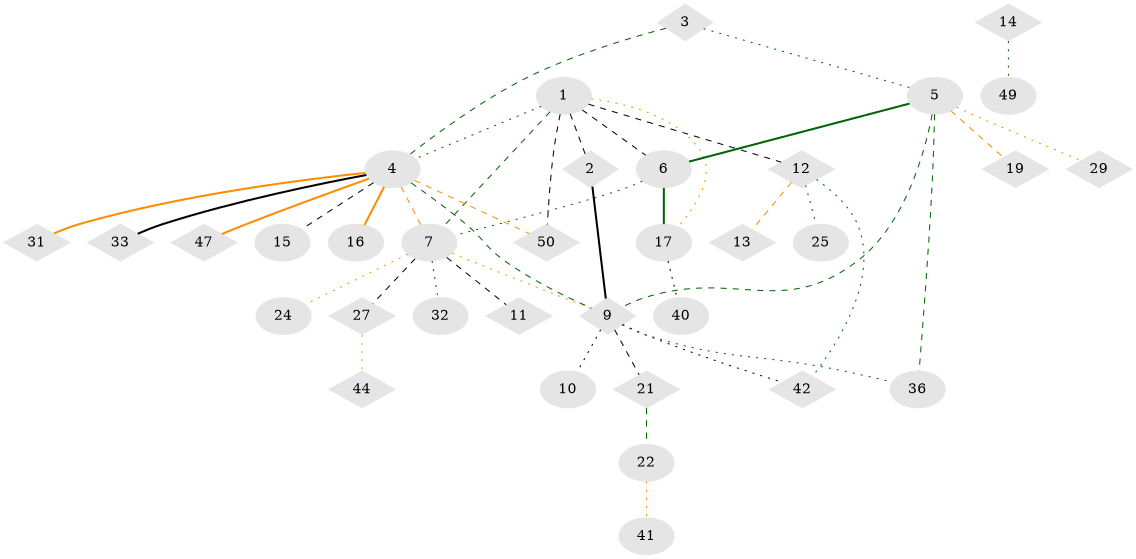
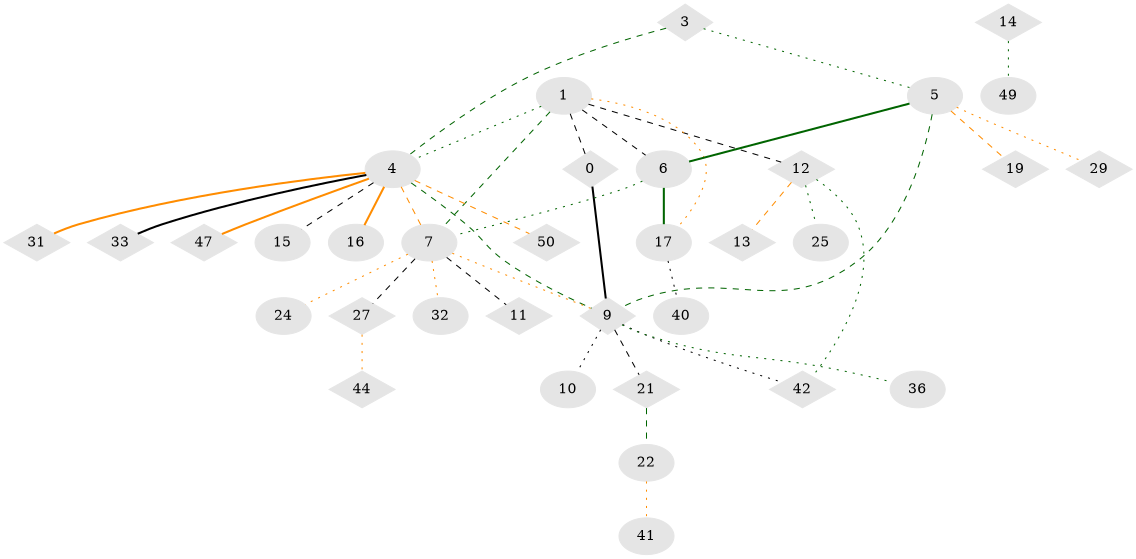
(552, 169) -> none
(590, 169) -> (590, 169)
(929, 243) -> none
(435, 279) -> (435, 279)
